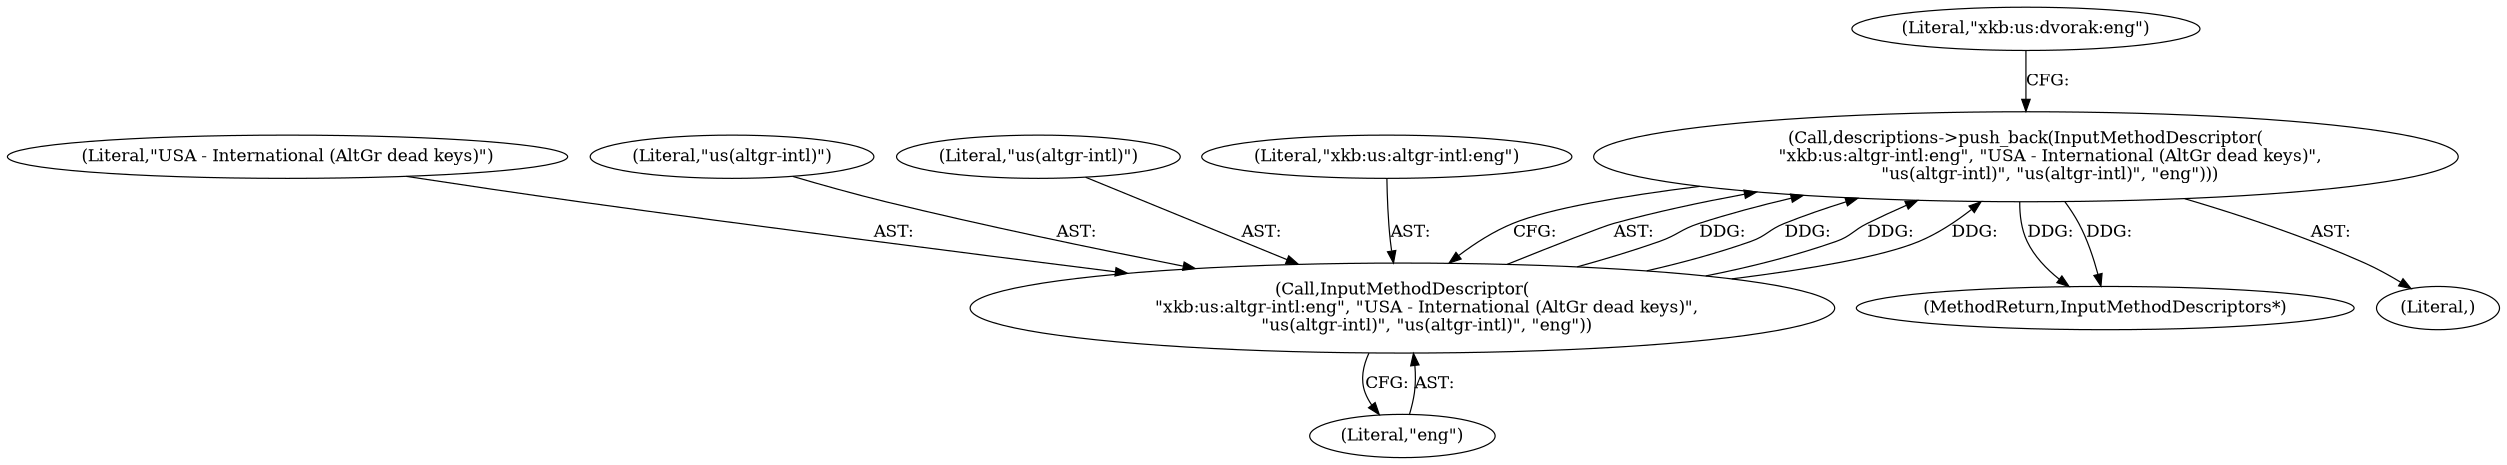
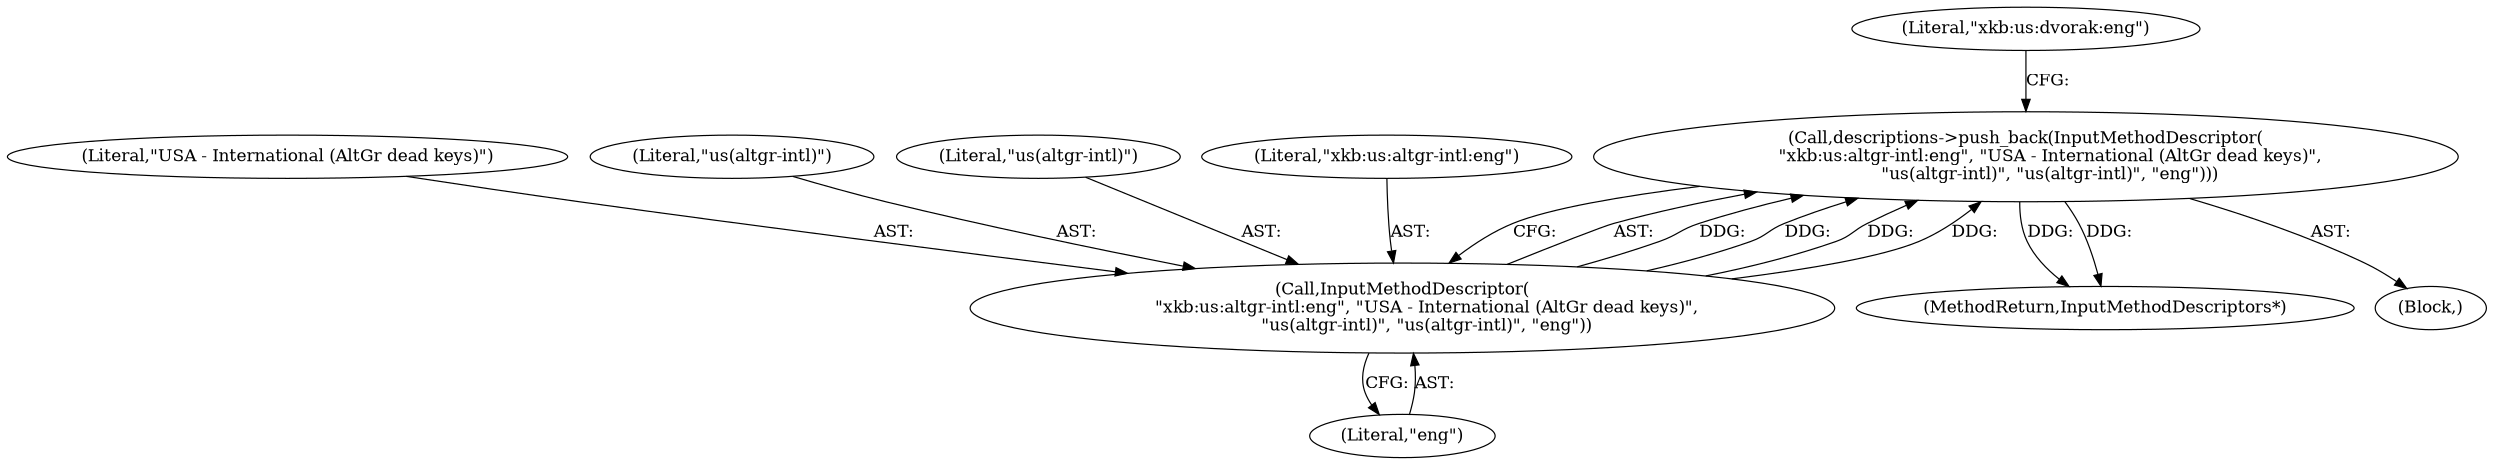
(2438, 308) -> (2431, 308)
